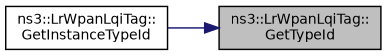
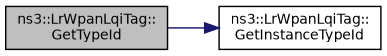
(186, 28) -> (186, 28)
